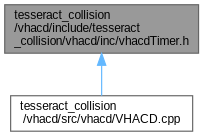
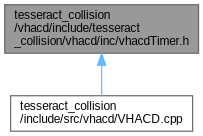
(102, 113) -> (102, 113)
